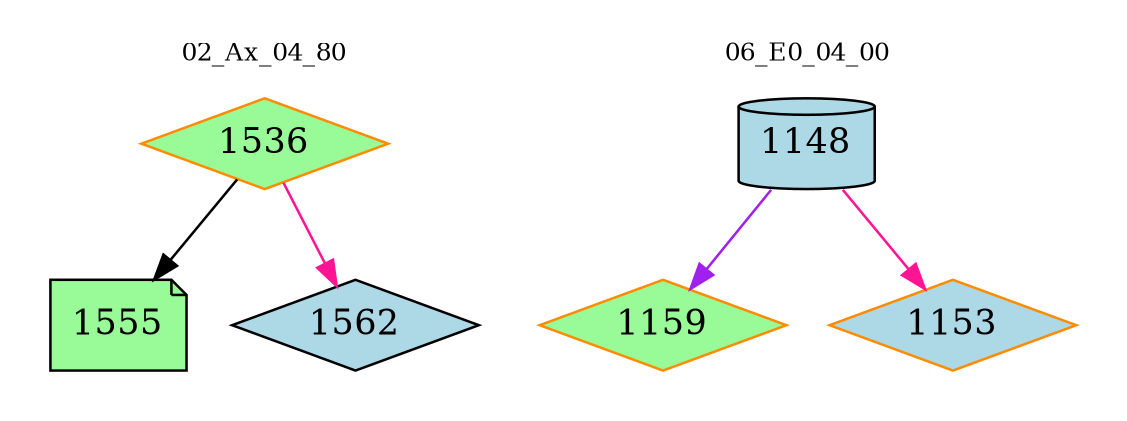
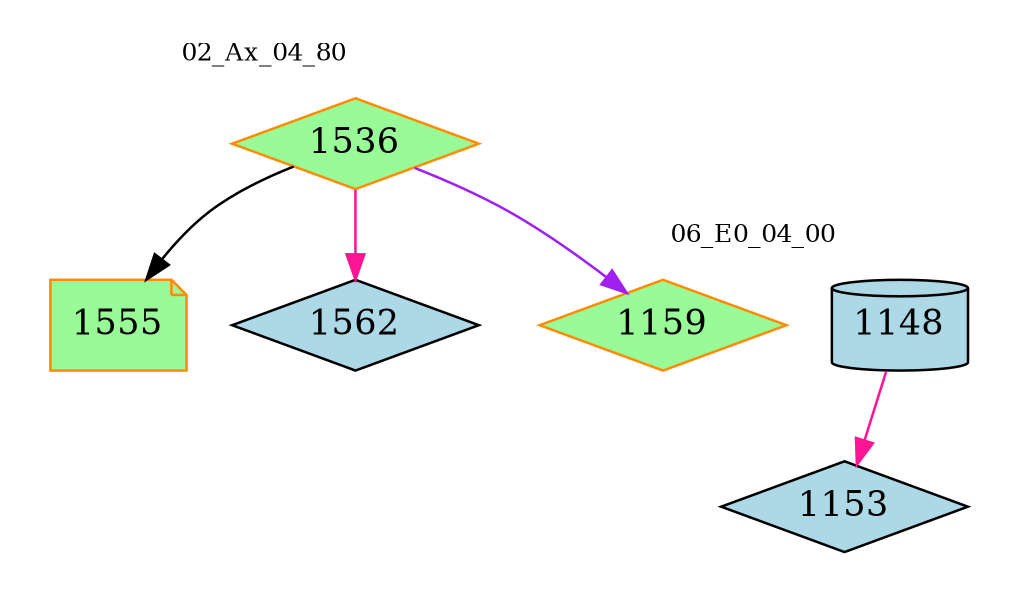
(739, 229) -> (539, 229)
(118, 325) -> (118, 325)
(953, 325) -> (844, 507)
